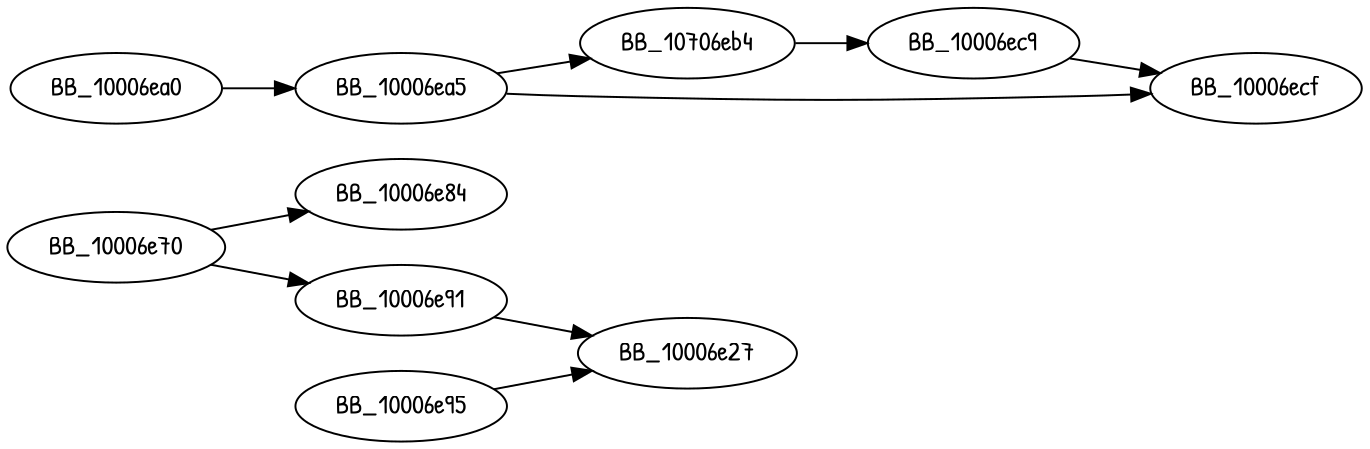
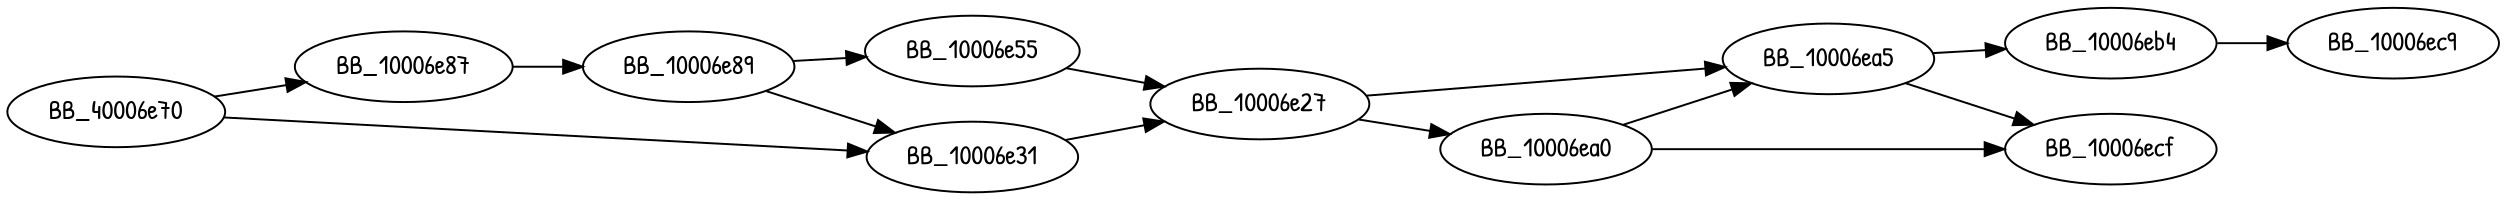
(687, 43) -> (2111, 43)
(1105, 64) -> (1818, 149)
none -> (689, 67)
none -> (1536, 82)
none -> (1395, 125)
(401, 194) -> (404, 67)
(116, 247) -> (116, 112)
(401, 300) -> (972, 157)
(401, 406) -> (972, 51)
